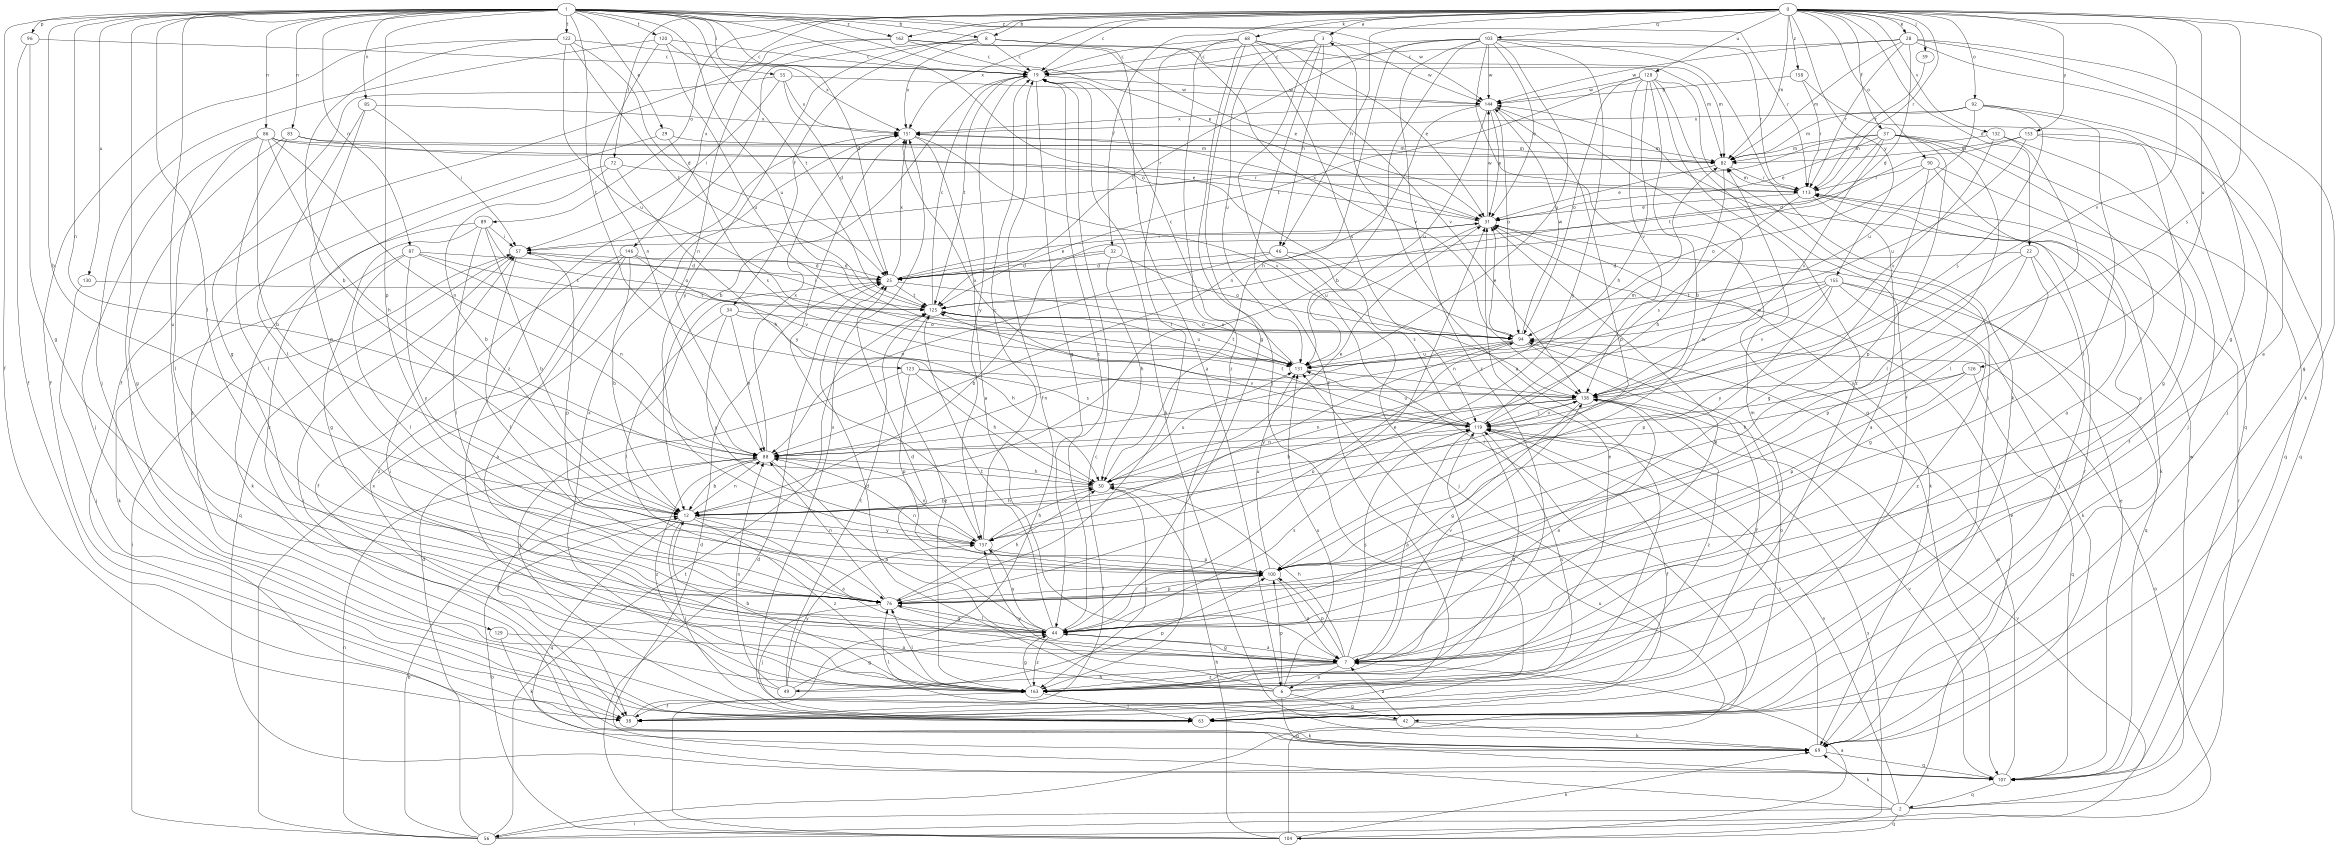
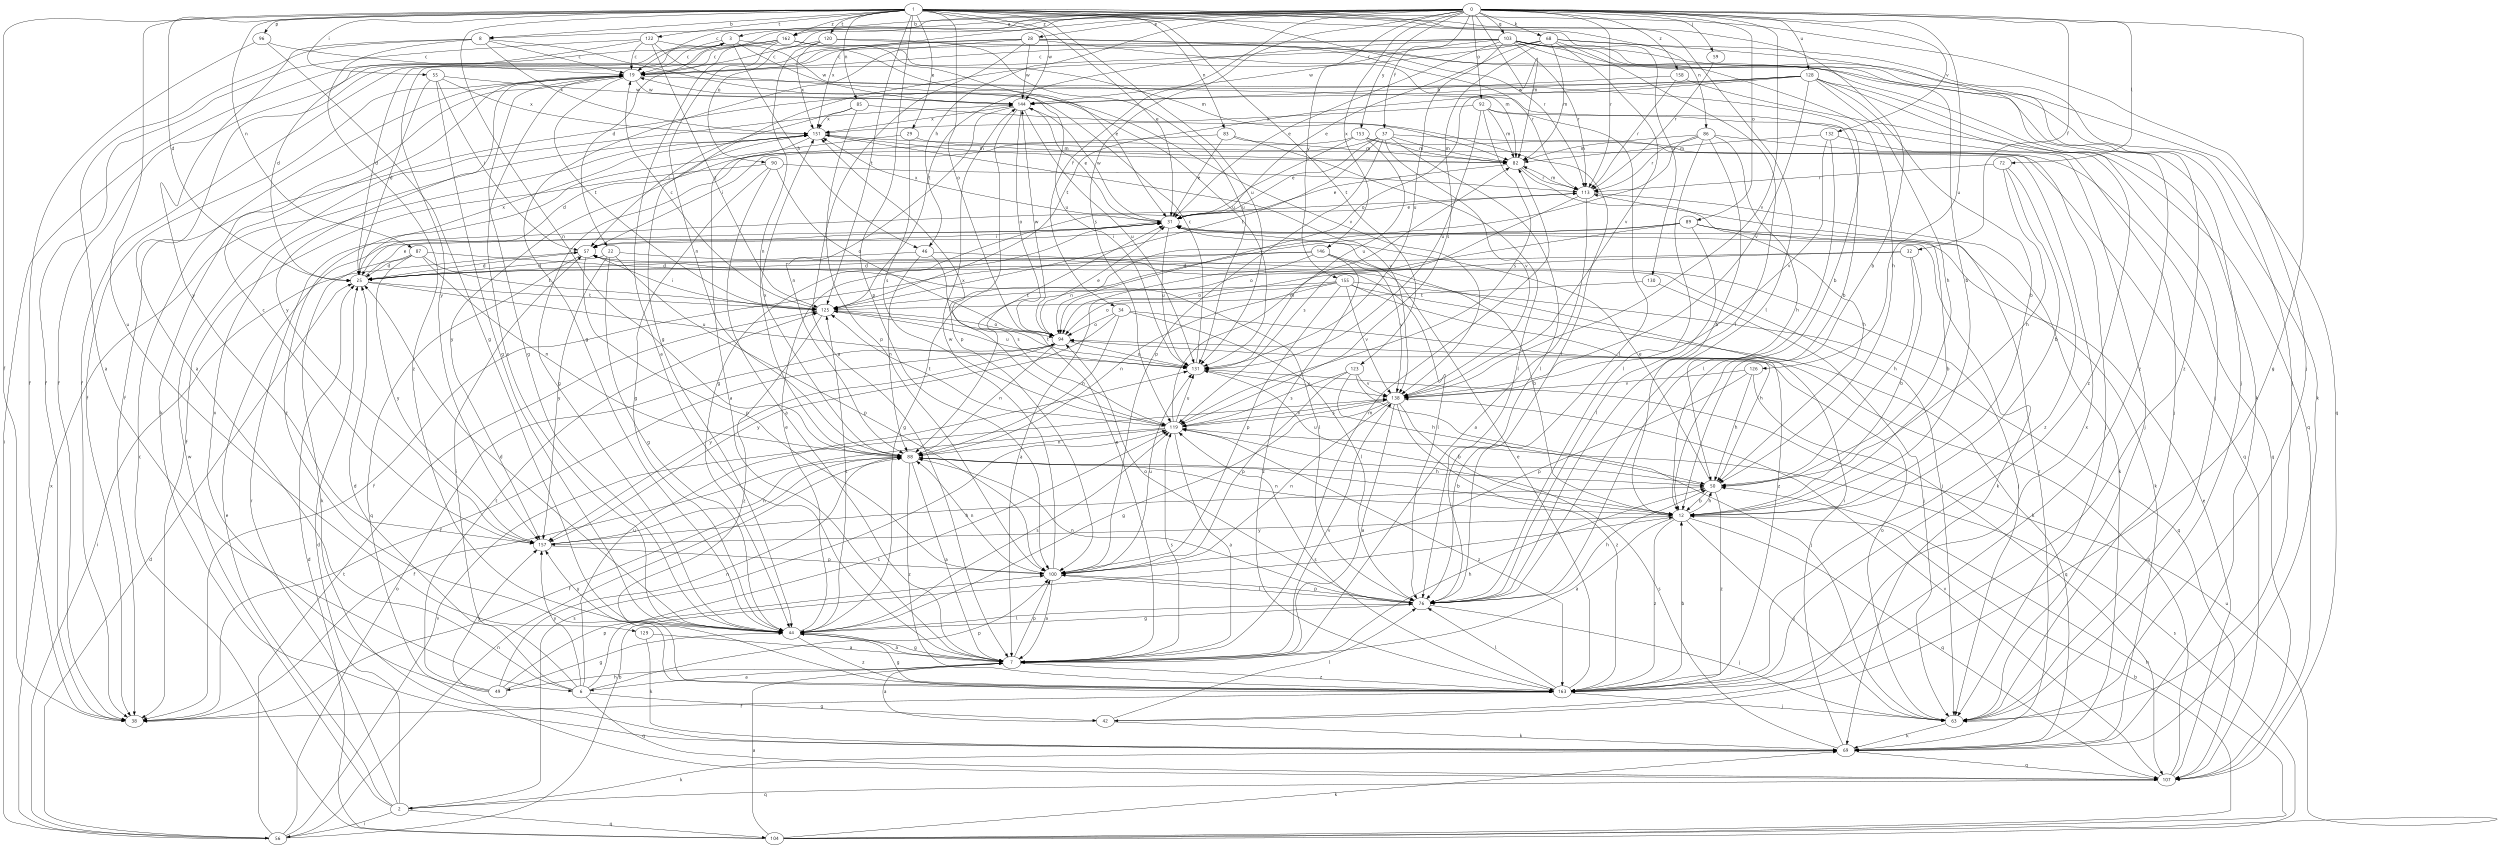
(1177, 434) -> (1243, 523)
(1036, 516) -> (154, 231)
(1949, 524) -> (677, 401)
